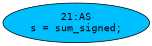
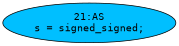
(76, 23) -> (89, 23)
